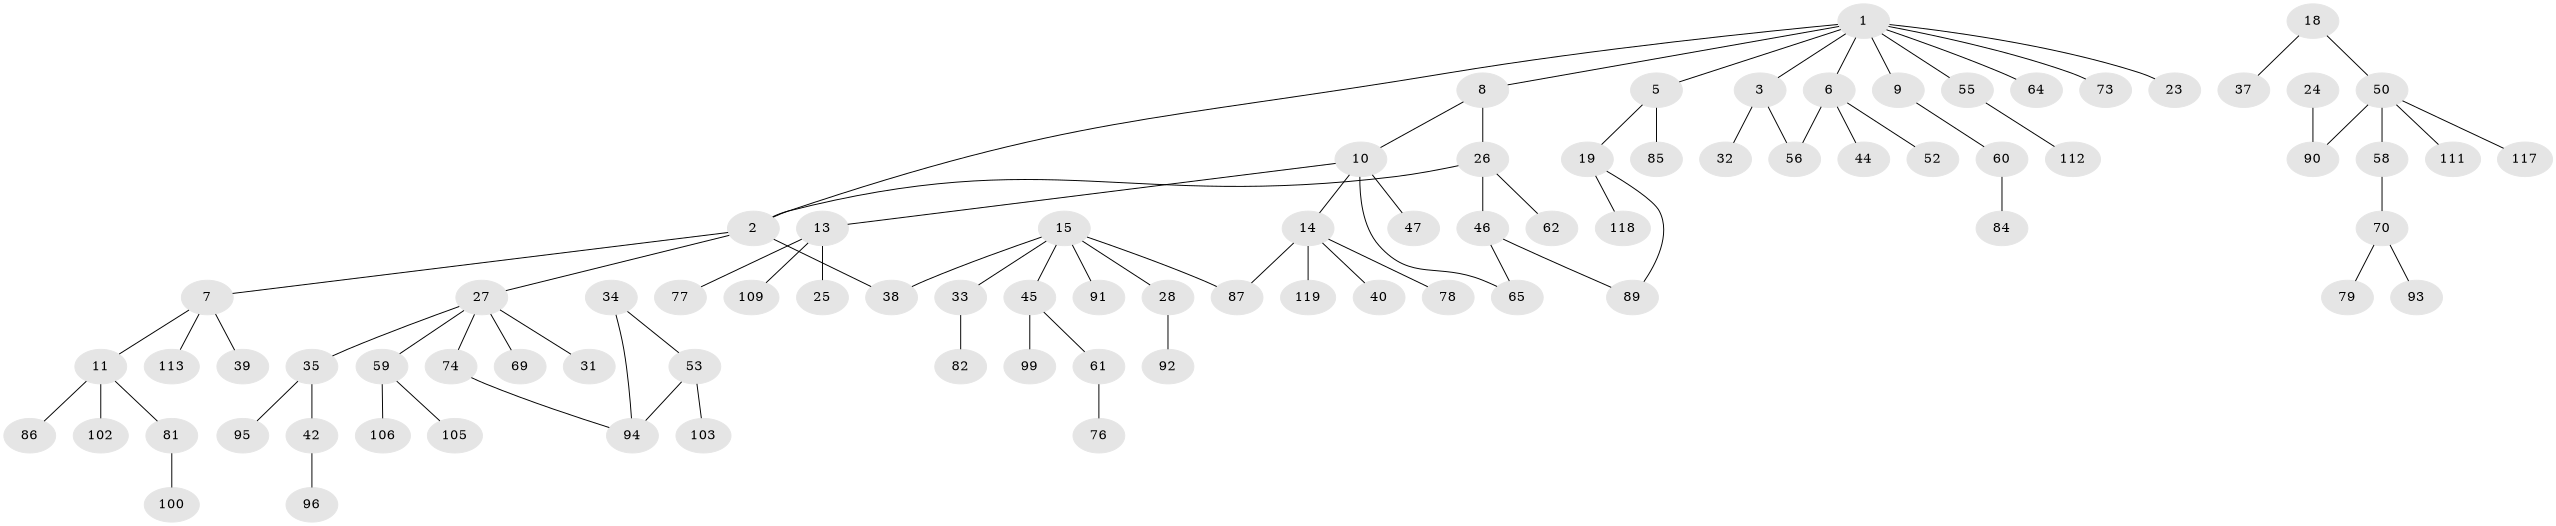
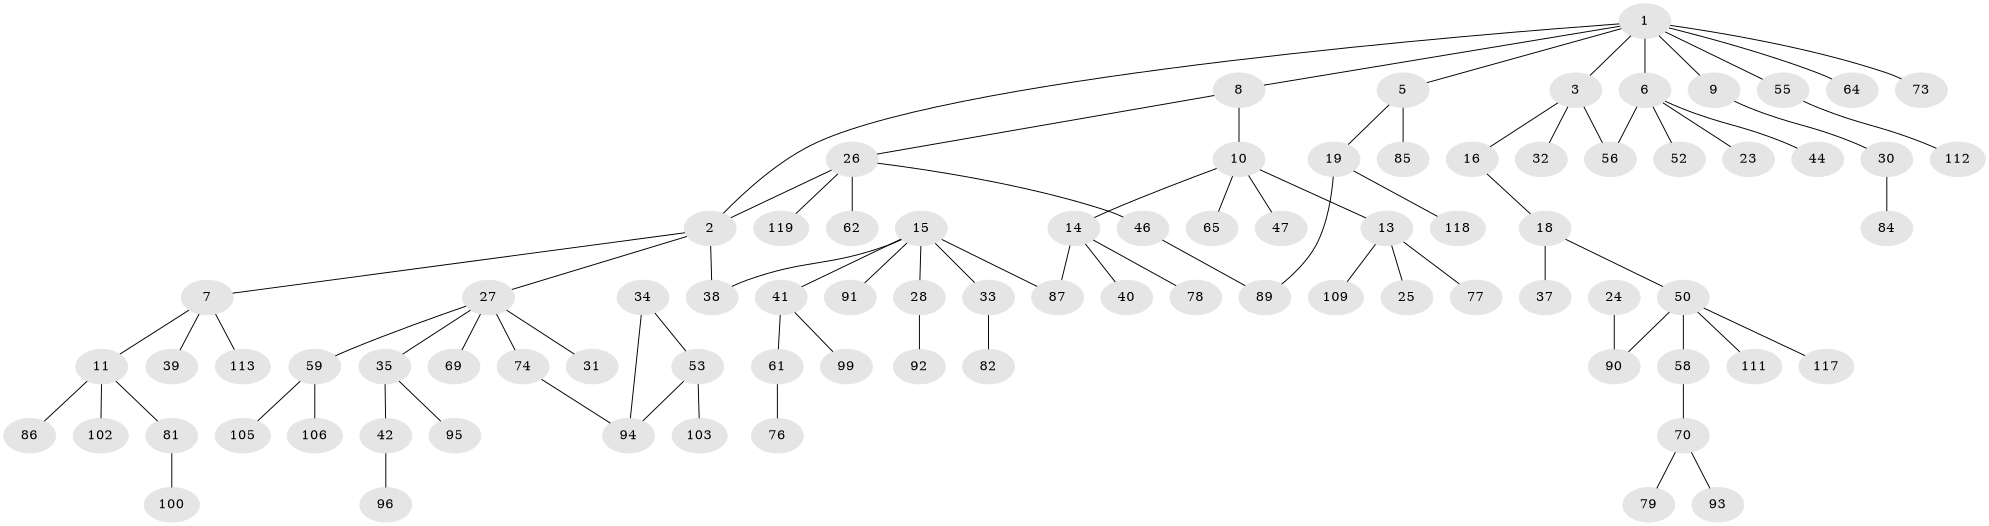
(2024, 44) -> (1697, 125)
none -> (1472, 159)
(2002, 159) -> (1887, 159)
(1308, 263) -> (817, 194)
(1500, 263) -> none
(1030, 298) -> (781, 298)
